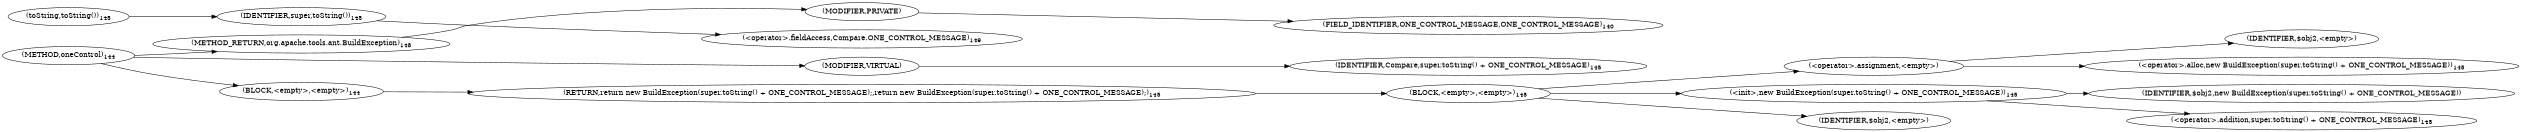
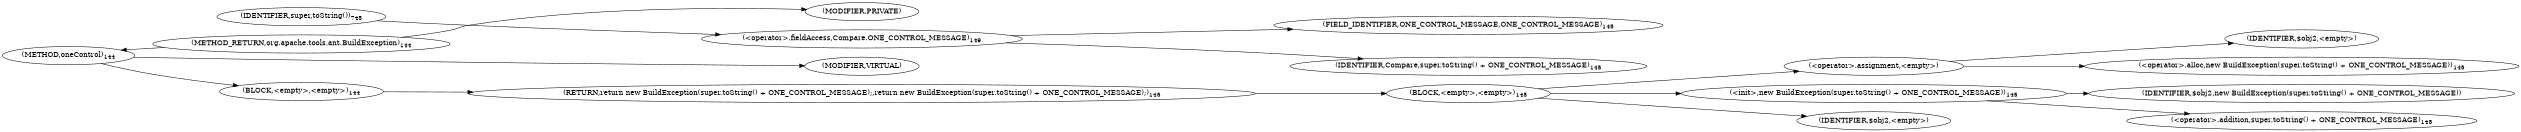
(357, 16) -> (357, 16)
(69, 17) -> none
(1103, 17) -> (1149, 32)
(1608, 25) -> (1608, 25)
(406, 43) -> (406, 43)
(173, 54) -> (145, 49)
(1102, 66) -> (1182, 49)
